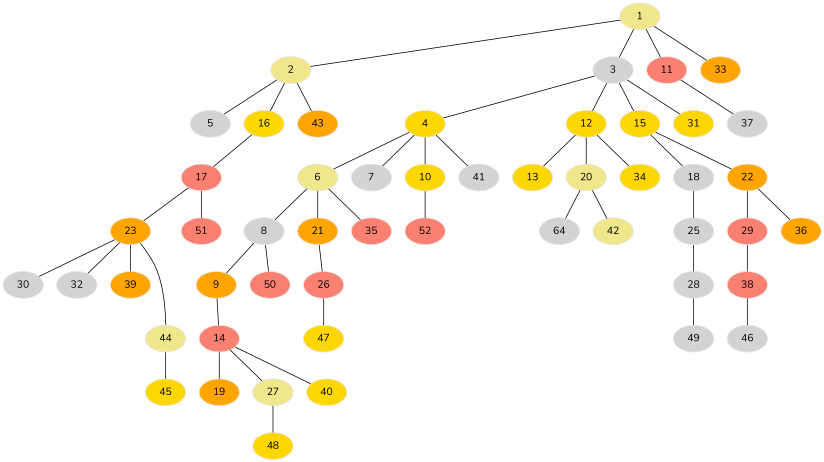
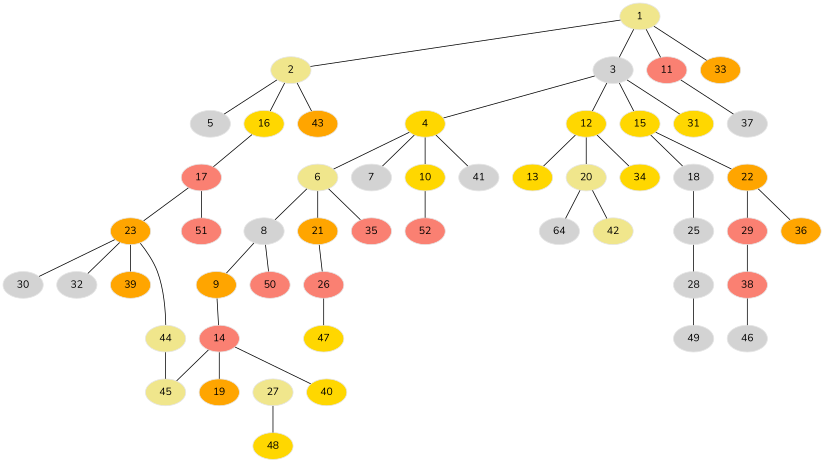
(246, 365) -> (193, 365)
(166, 392) -> (166, 392)
